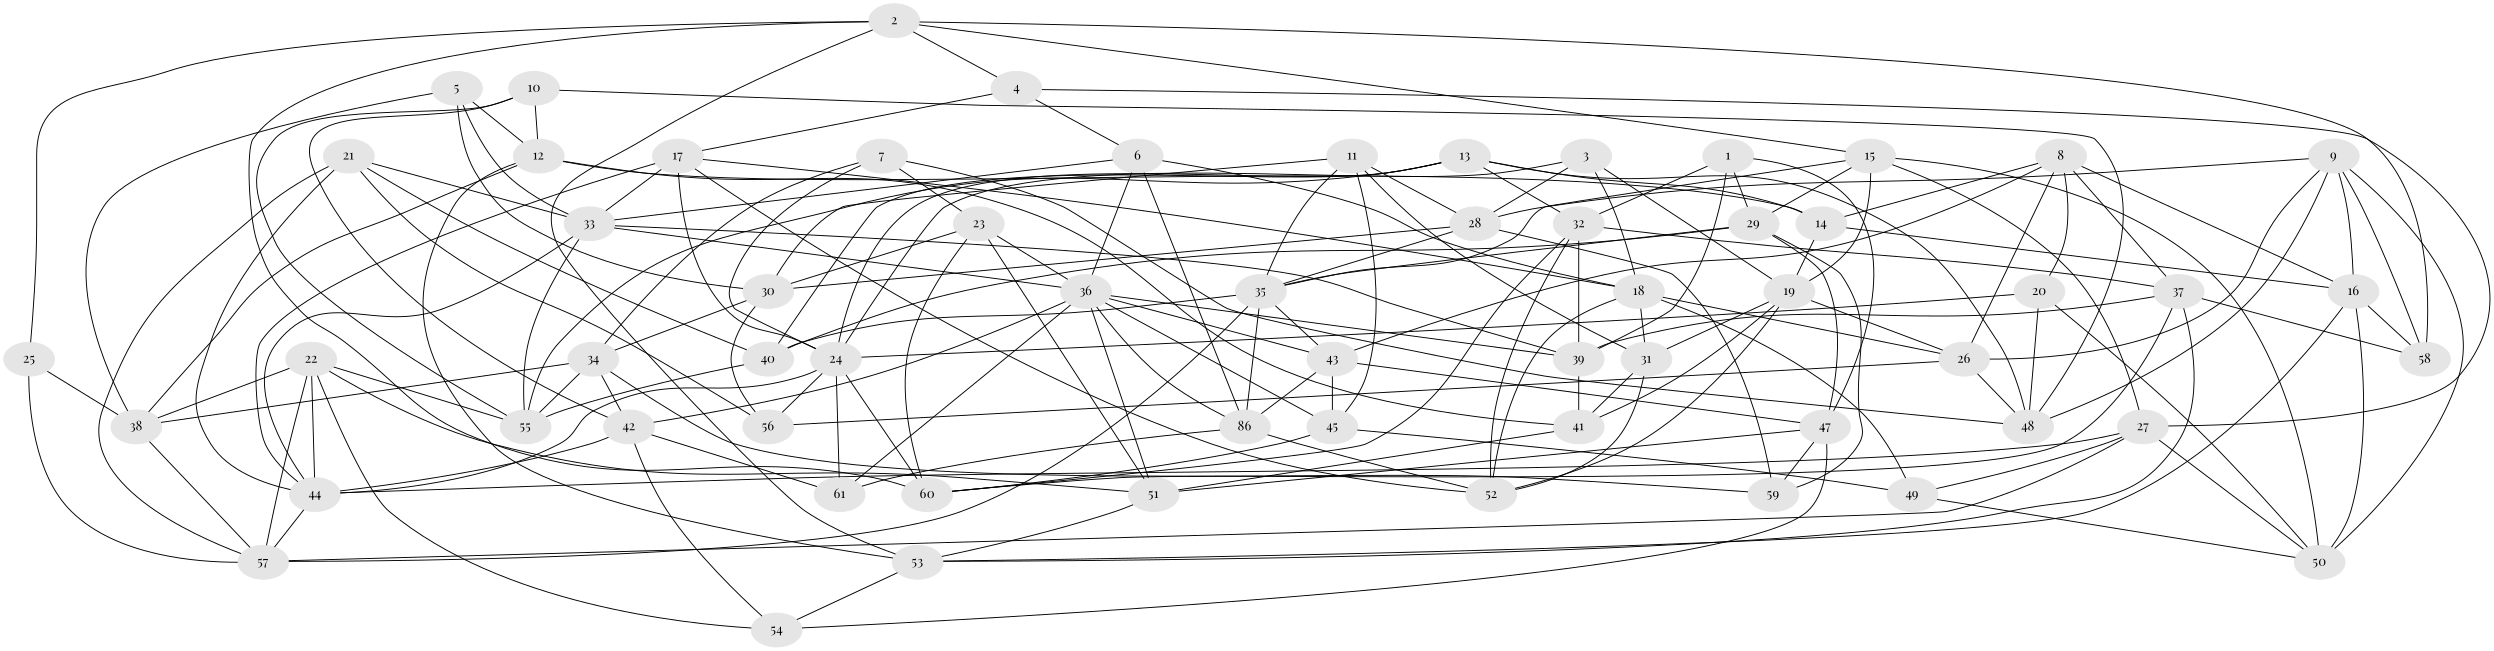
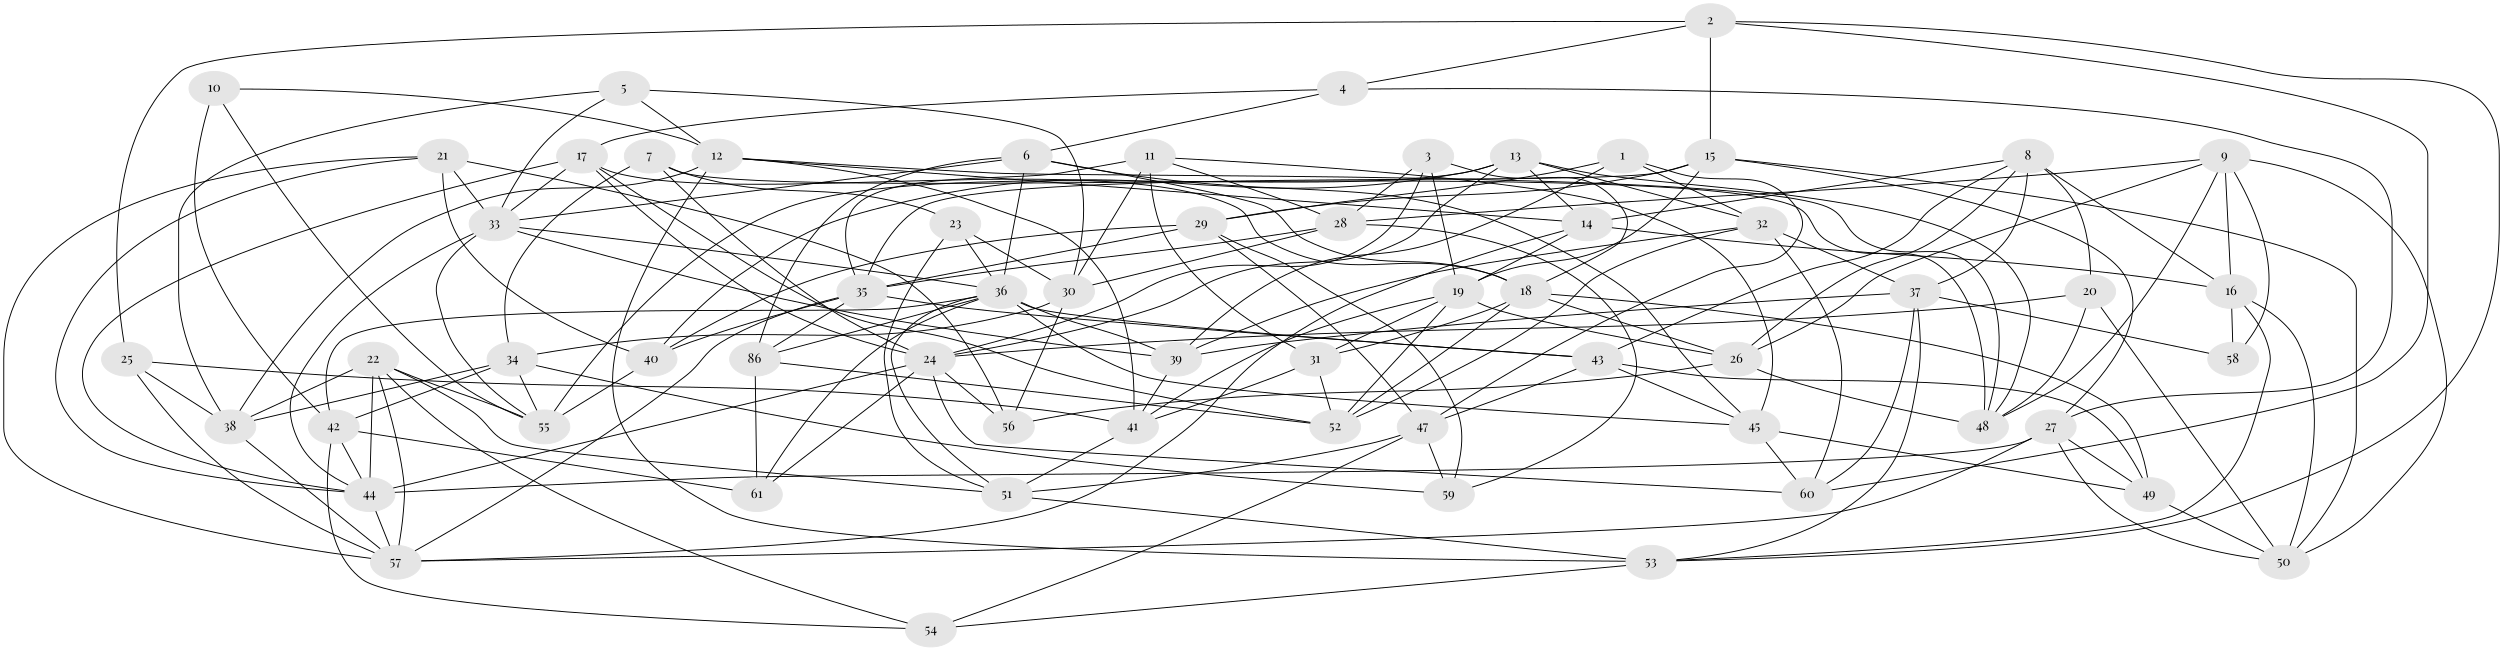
(1757, 52) -> none
(1477, 113) -> (1444, 179)
none -> (1431, 203)
(910, 346) -> none
none -> (583, 385)
(1291, 391) -> (1886, 381)
none -> (1031, 514)
